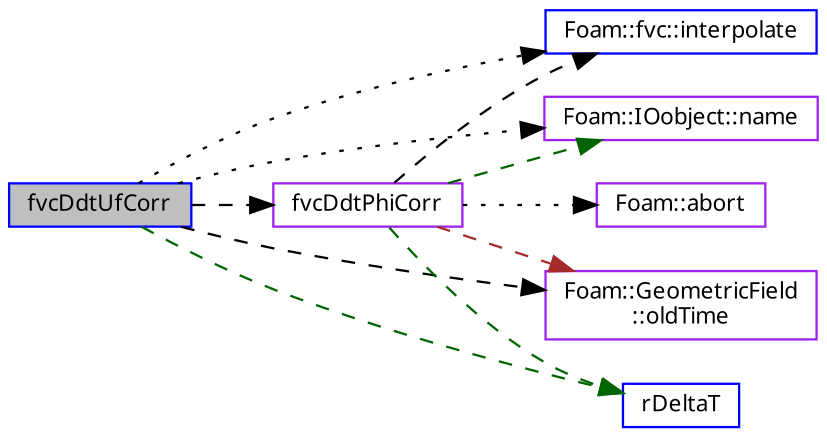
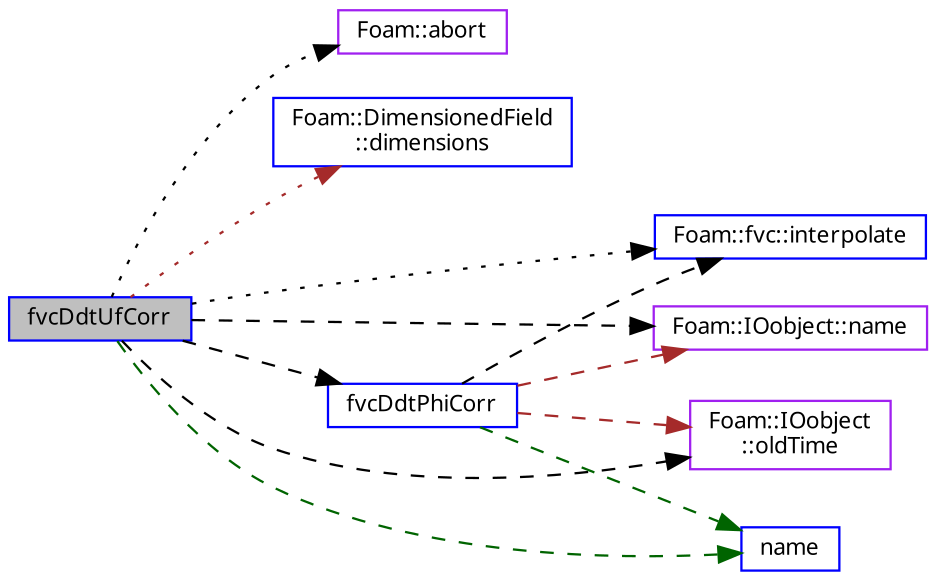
none -> (423, 132)
(349, 150) -> (411, 323)
(513, 165) -> (591, 370)
(368, 205) -> (423, 405)
(518, 205) -> (193, 157)
(681, 305) -> (790, 435)
(681, 405) -> (790, 549)
